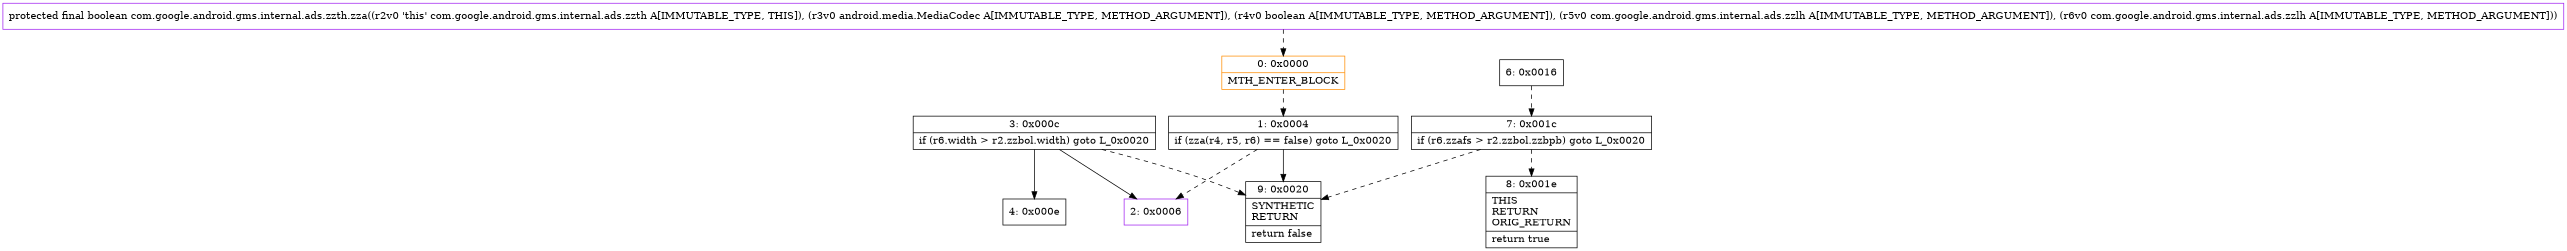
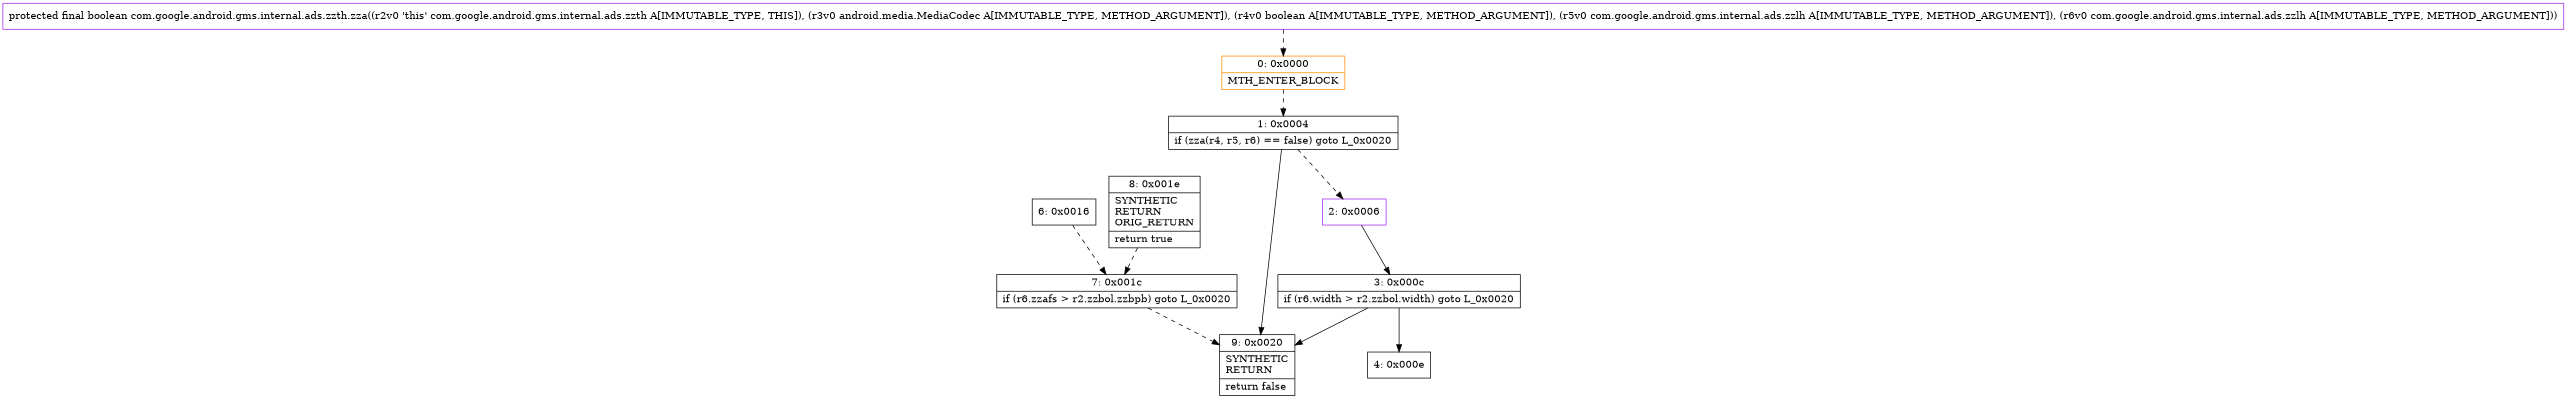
(1532, 159) -> (1133, 258)
(1171, 169) -> (1335, 325)
(1095, 172) -> (1374, 247)
(1505, 201) -> (1147, 201)
